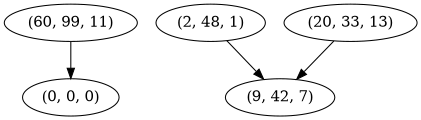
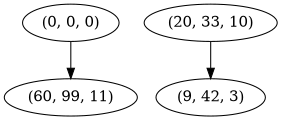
(211, 23) -> none
(351, 23) -> (211, 23)
(71, 55) -> (71, 55)
(280, 97) -> (211, 97)
